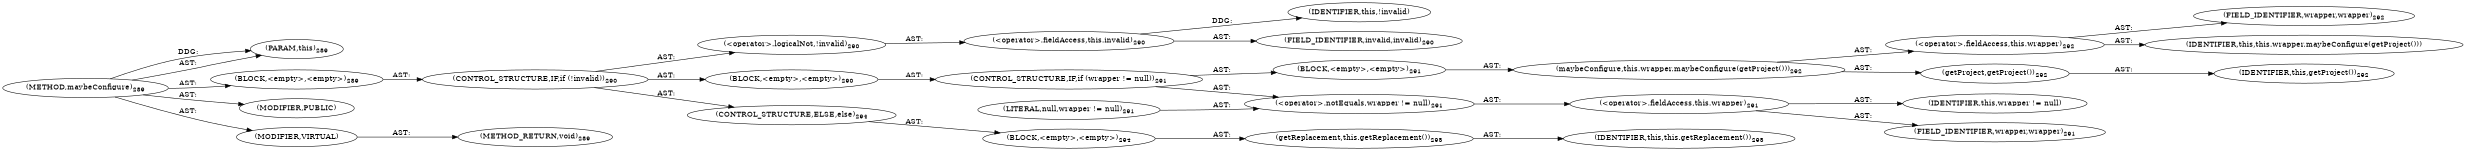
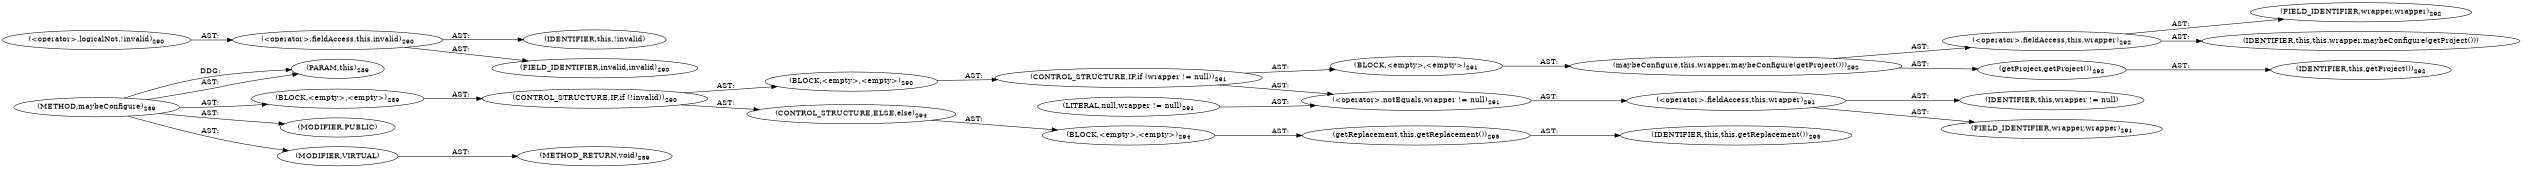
(1223, 21) -> (462, 36)
(662, 62) -> none
